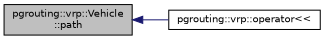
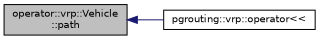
(68, 20) -> (66, 20)
